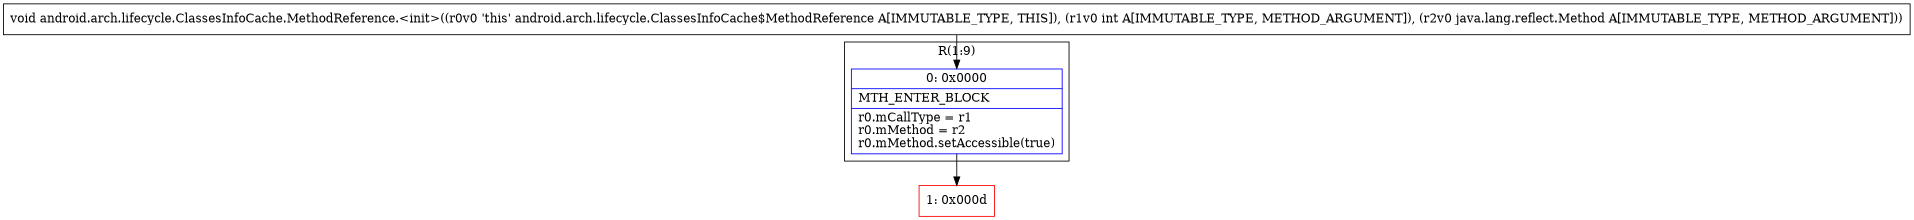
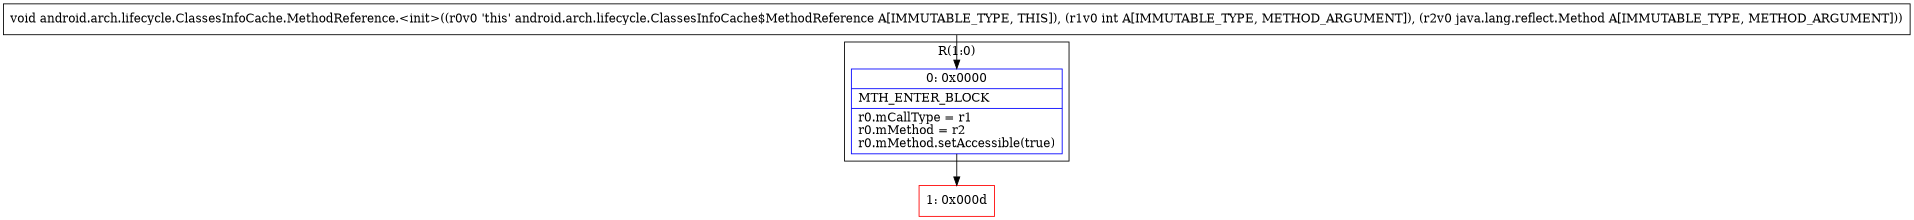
(957, 52) -> (957, 52)
